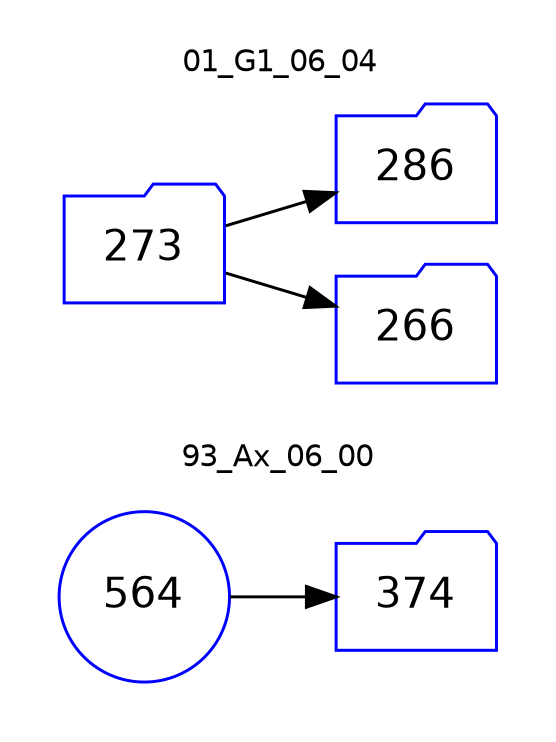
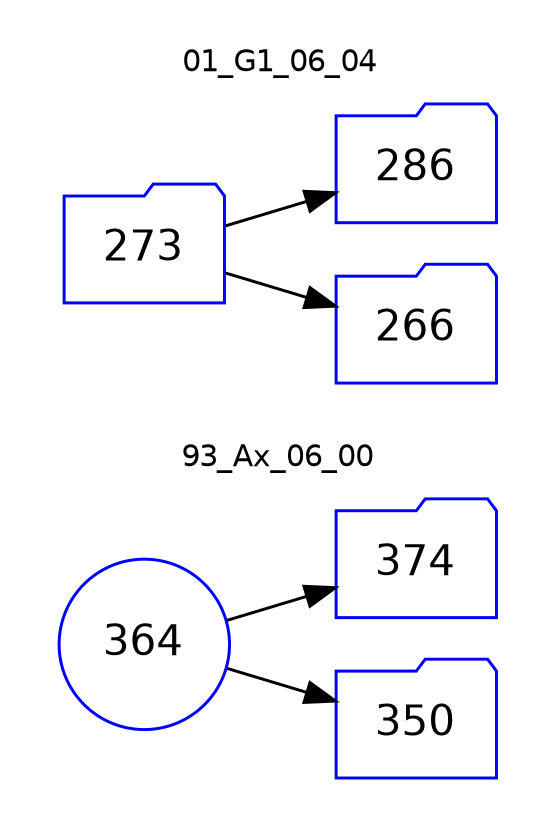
(144, 597) -> (144, 644)
none -> (416, 725)
